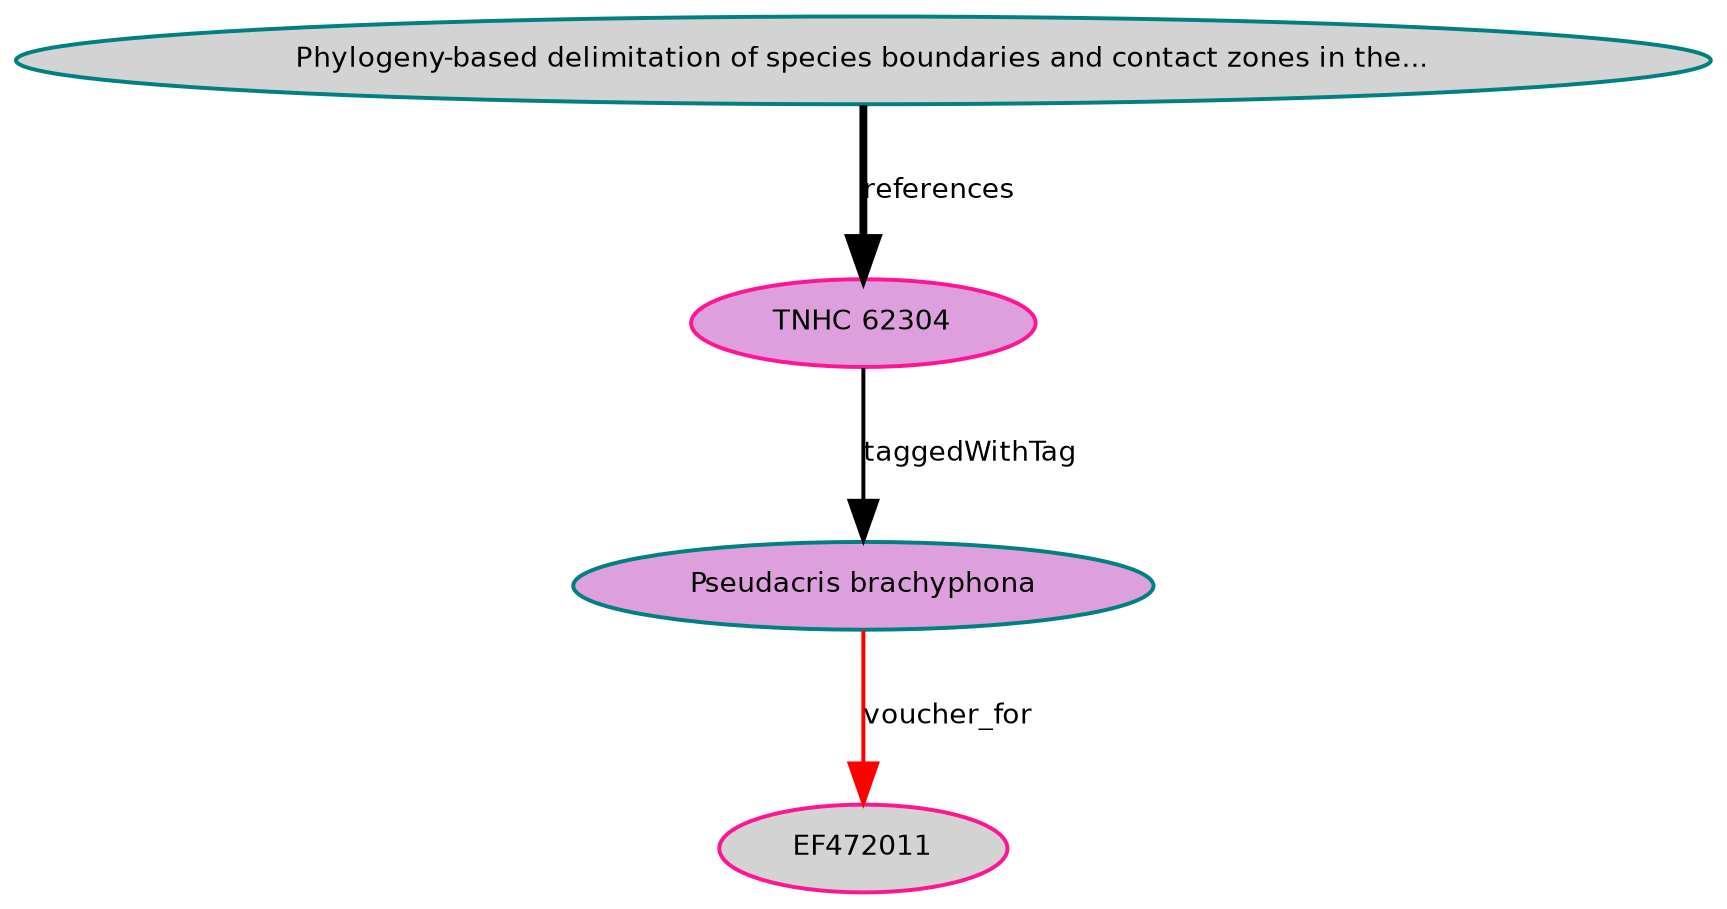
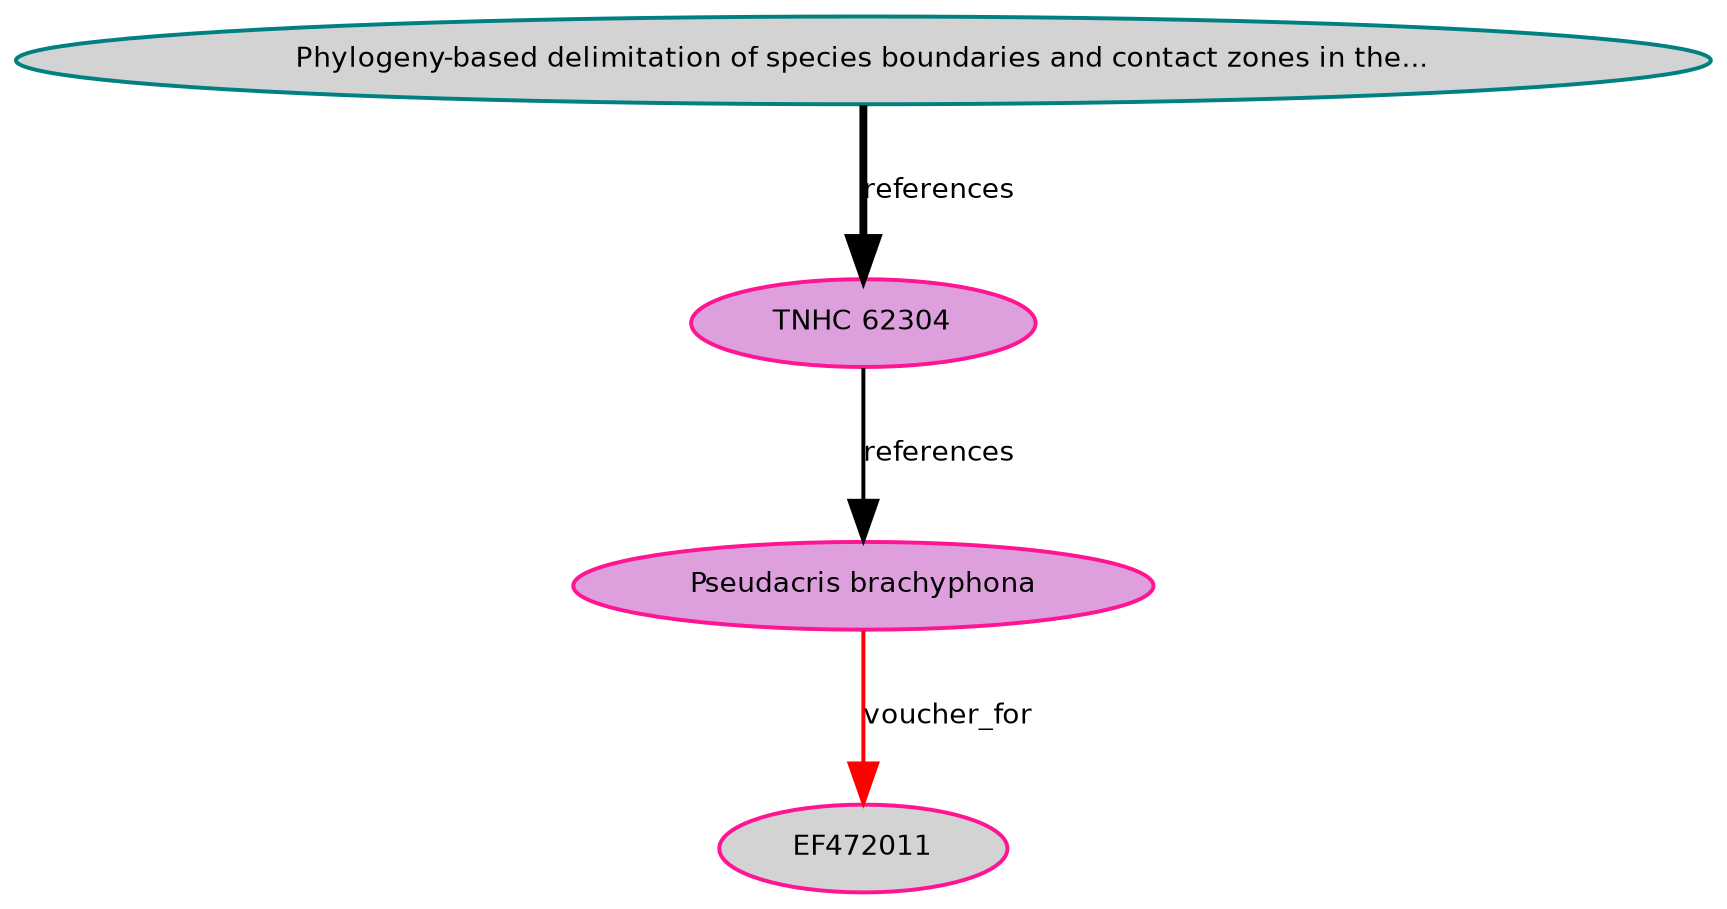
(972, 454) -> (940, 454)
(863, 586) -> (863, 586)
